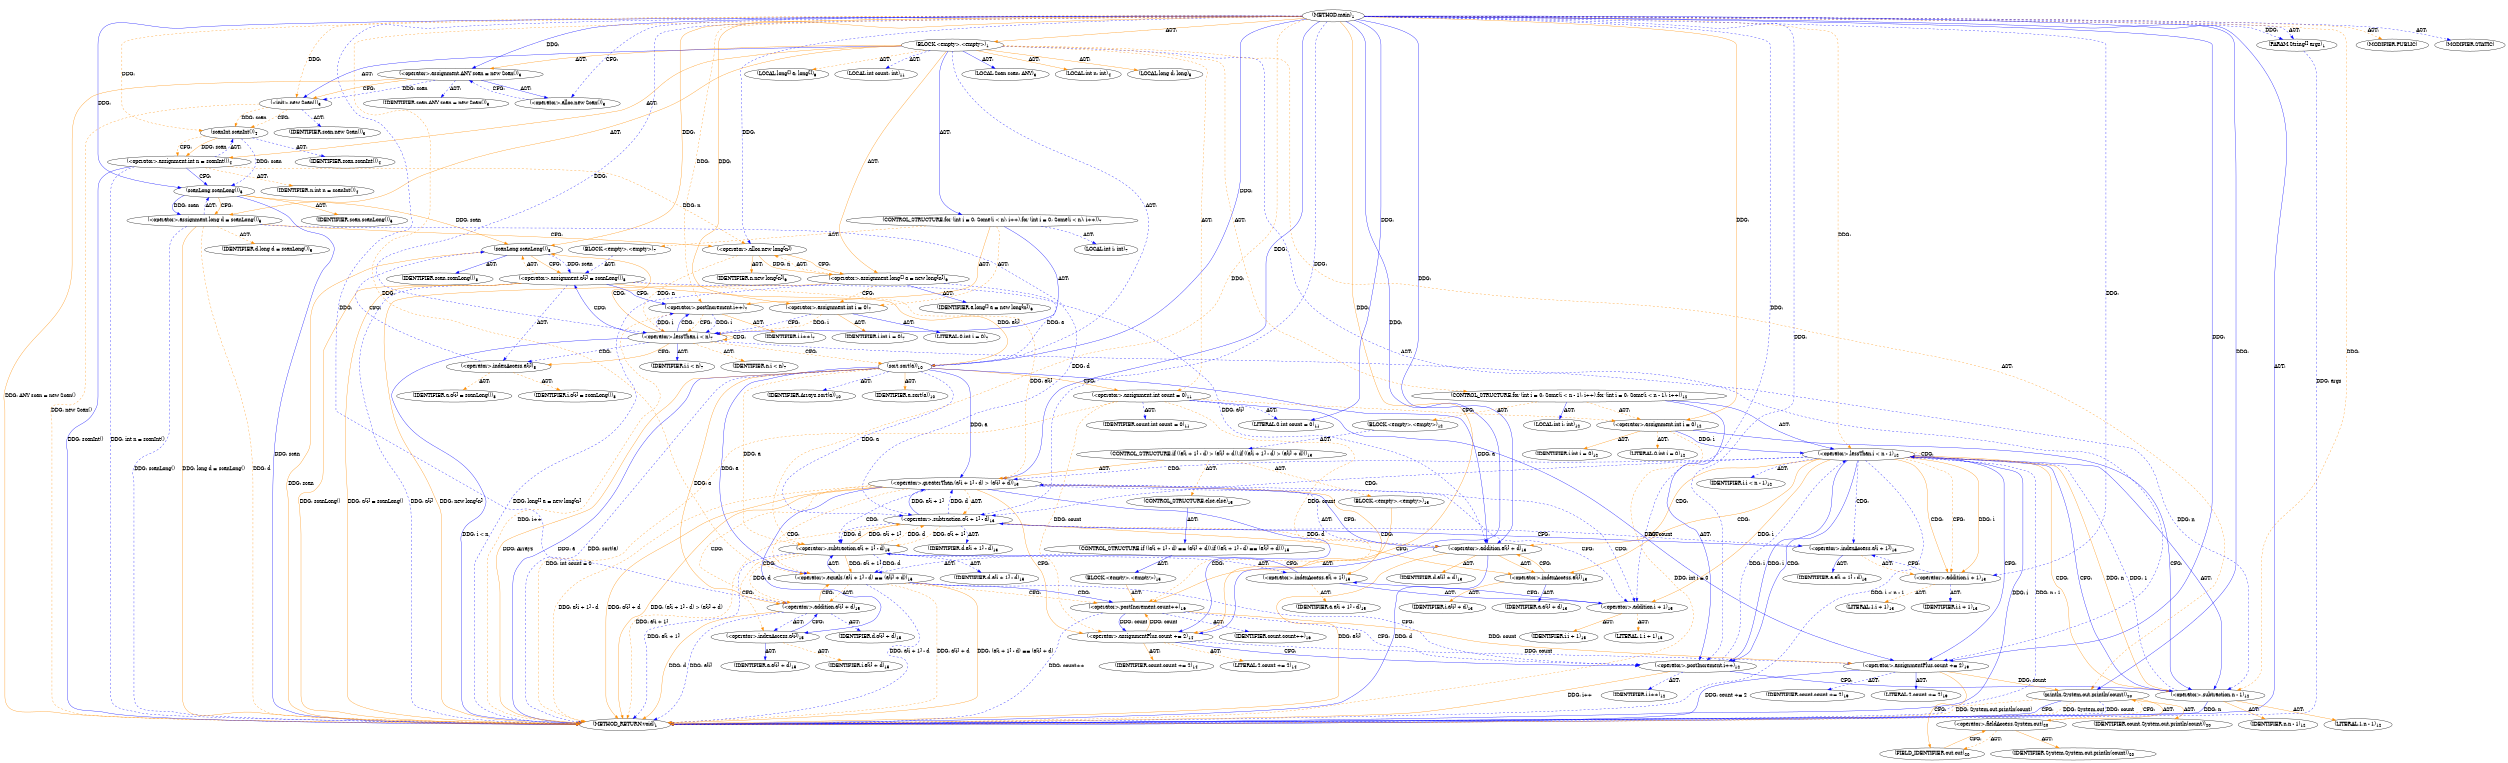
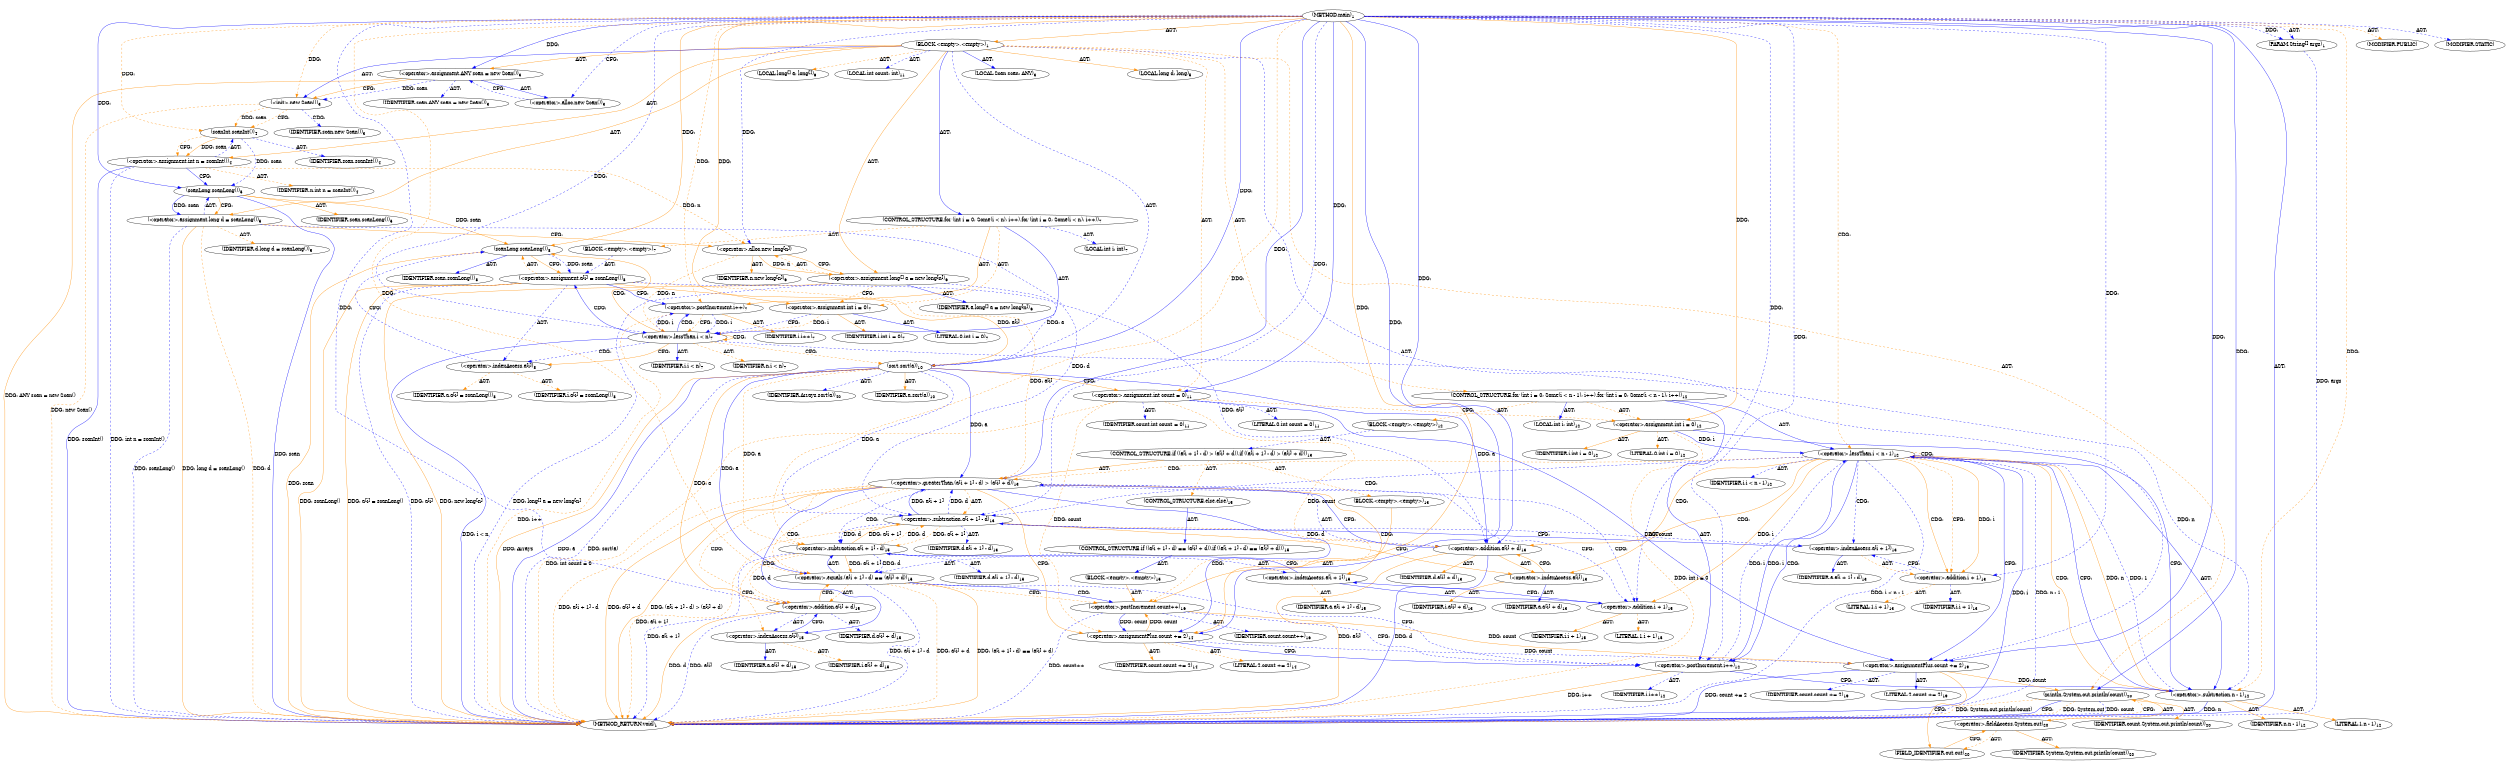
(1088, 74) -> none
(320, 118) -> (320, 118)
(1381, 229) -> (1333, 250)
(1845, 235) -> (1845, 235)
(838, 396) -> (838, 396)
(1432, 461) -> (1432, 461)
